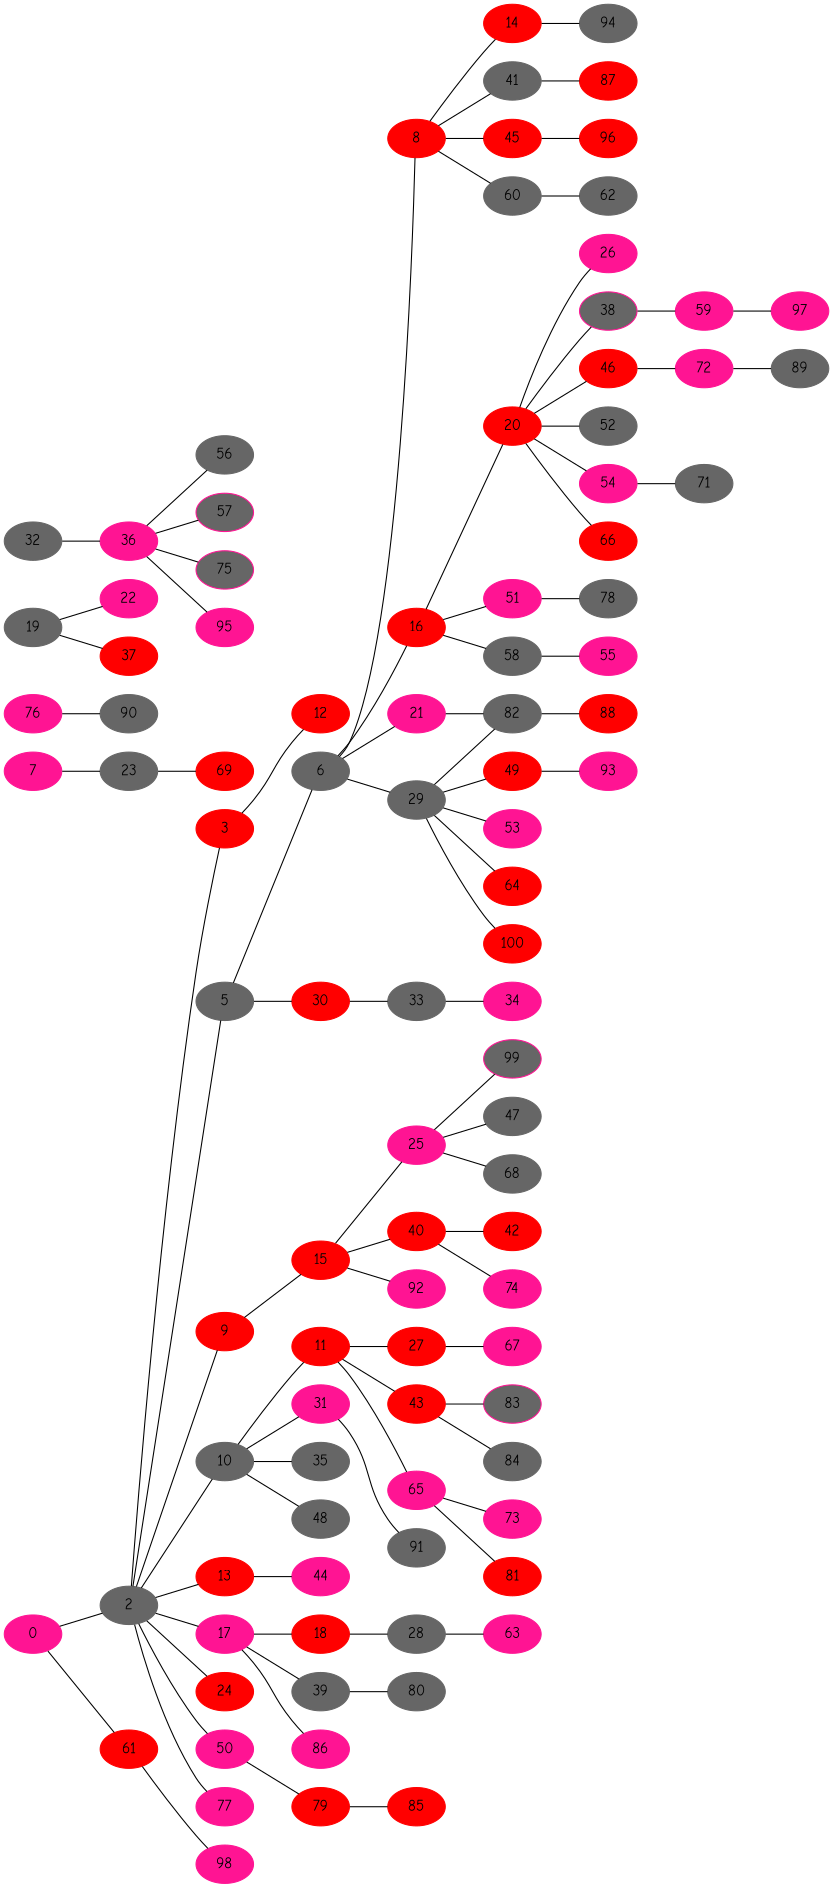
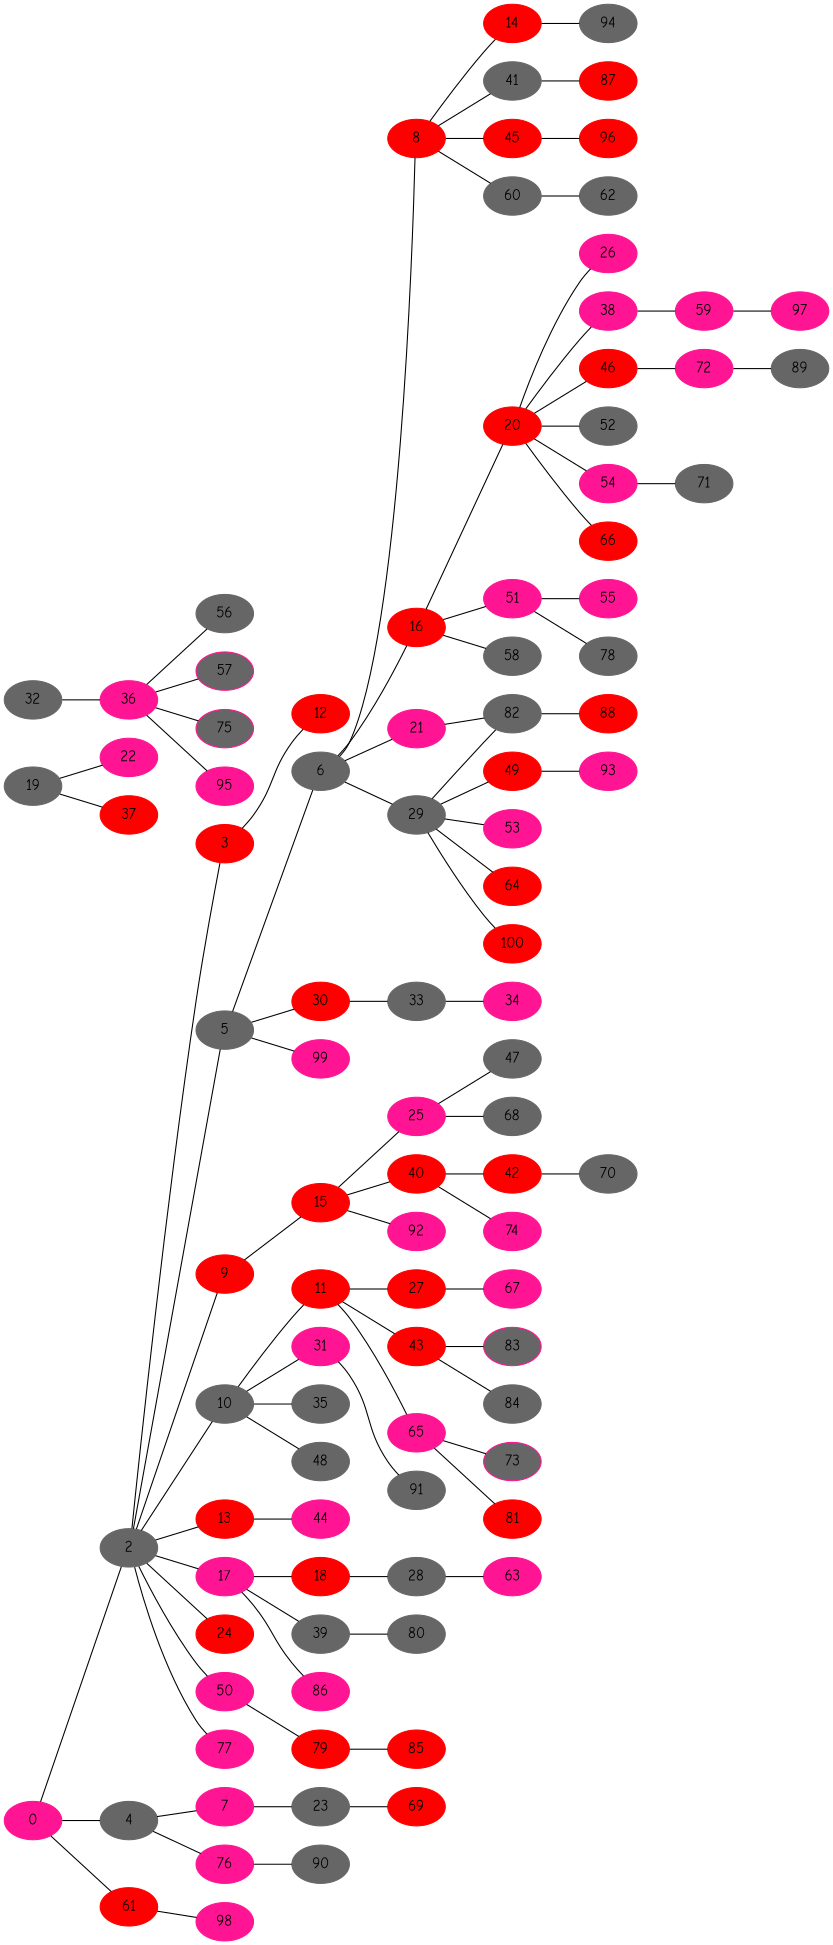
(608, 311) -> (608, 311)
(561, 656) -> (561, 599)
(512, 1059) -> (321, 1059)
(465, 1102) -> (273, 1045)
none -> (608, 1174)
(512, 1519) -> (512, 1462)
none -> (129, 1821)
